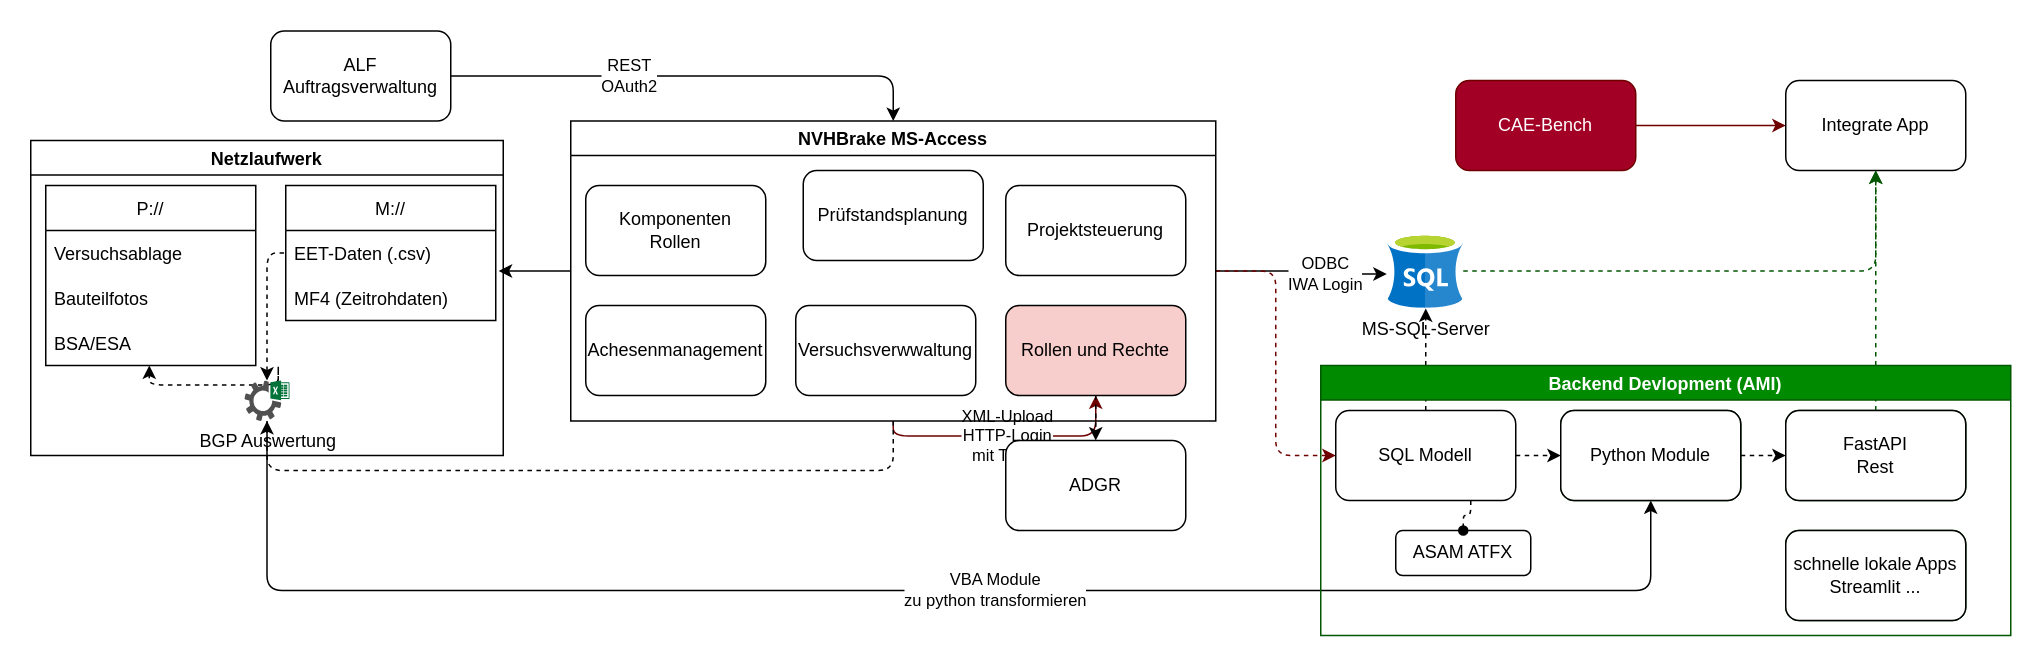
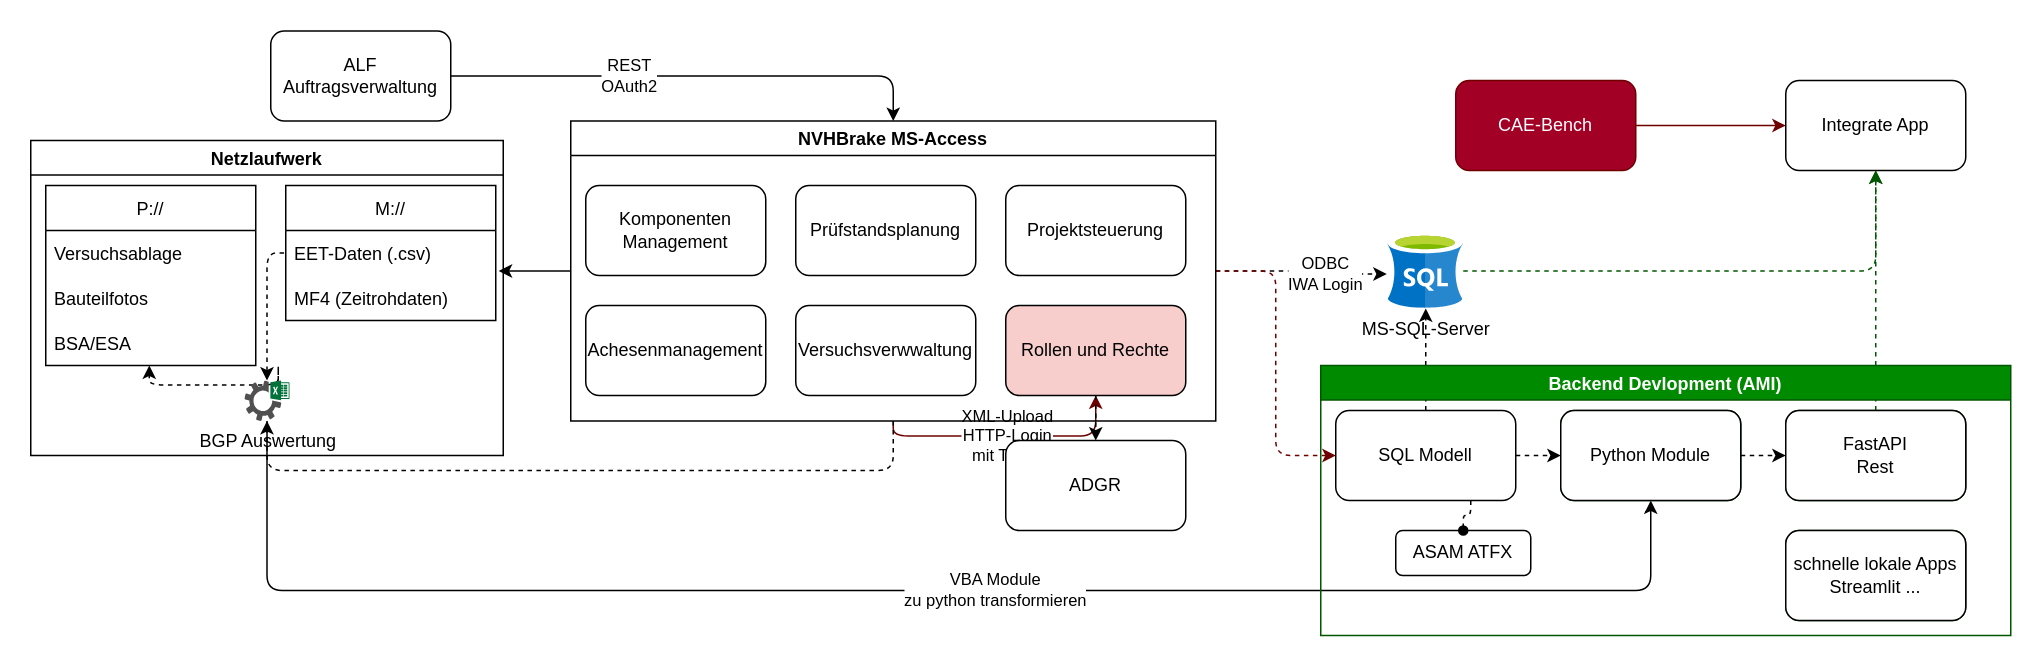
(893, 215) -> (886, 230)
(676, 230) -> (676, 230)
(1279, 271) -> (1279, 271)
